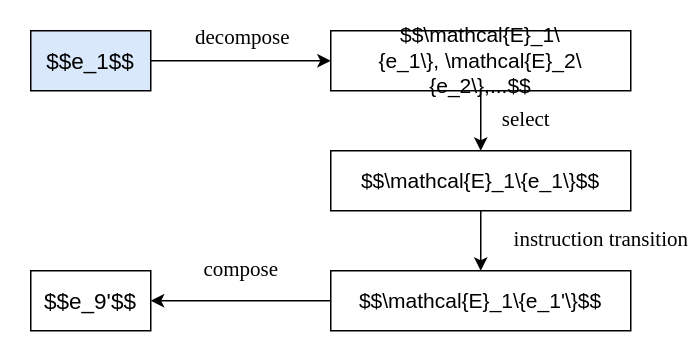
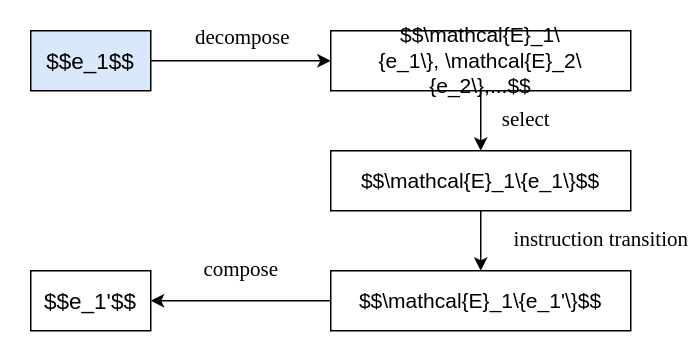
(91, 301) -> (91, 301)
